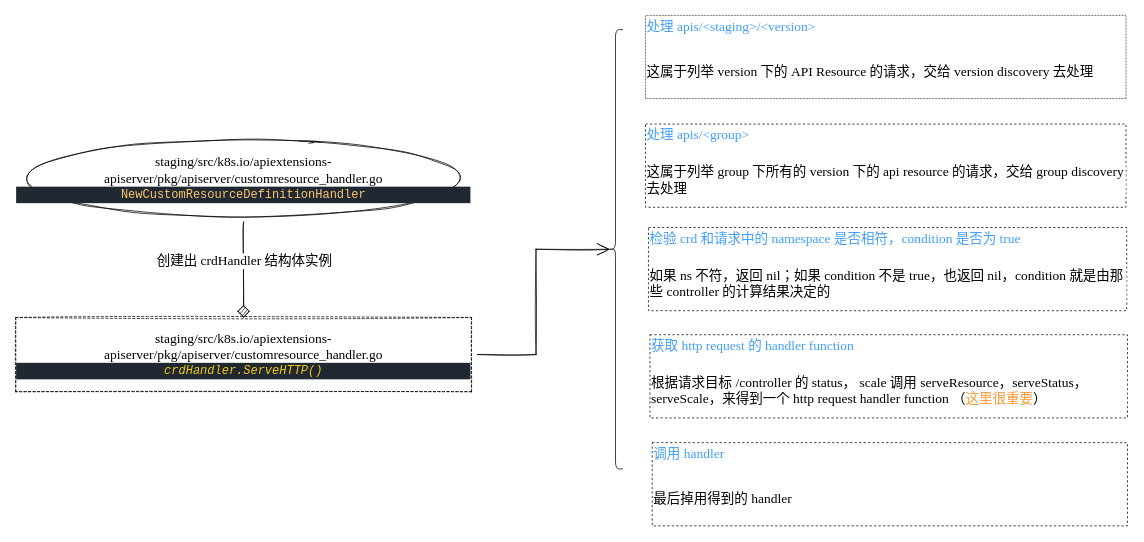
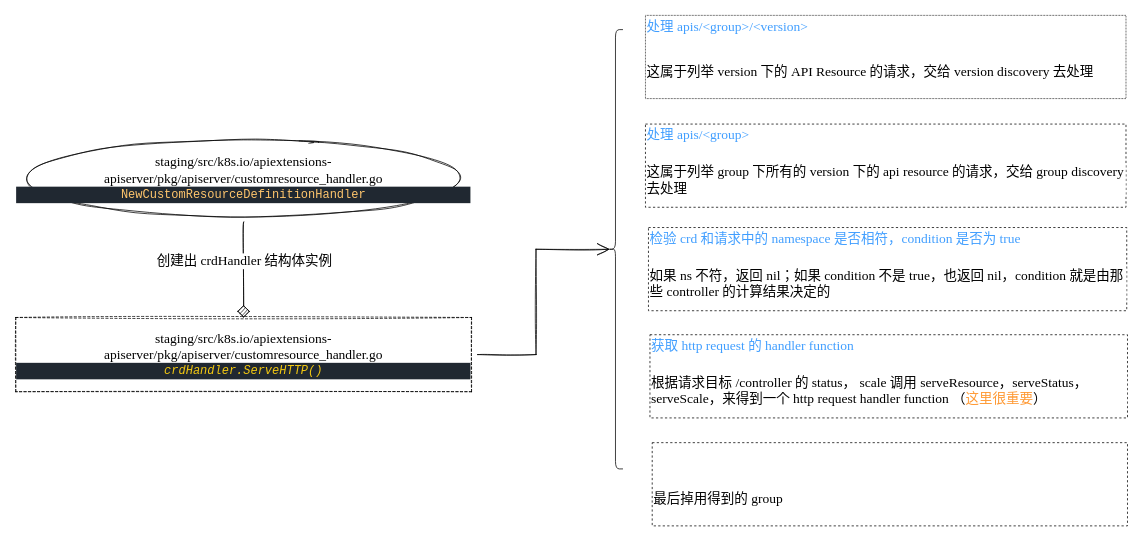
(748, 27) -> (742, 27)
(855, 454) -> none
(728, 499) -> (722, 499)
